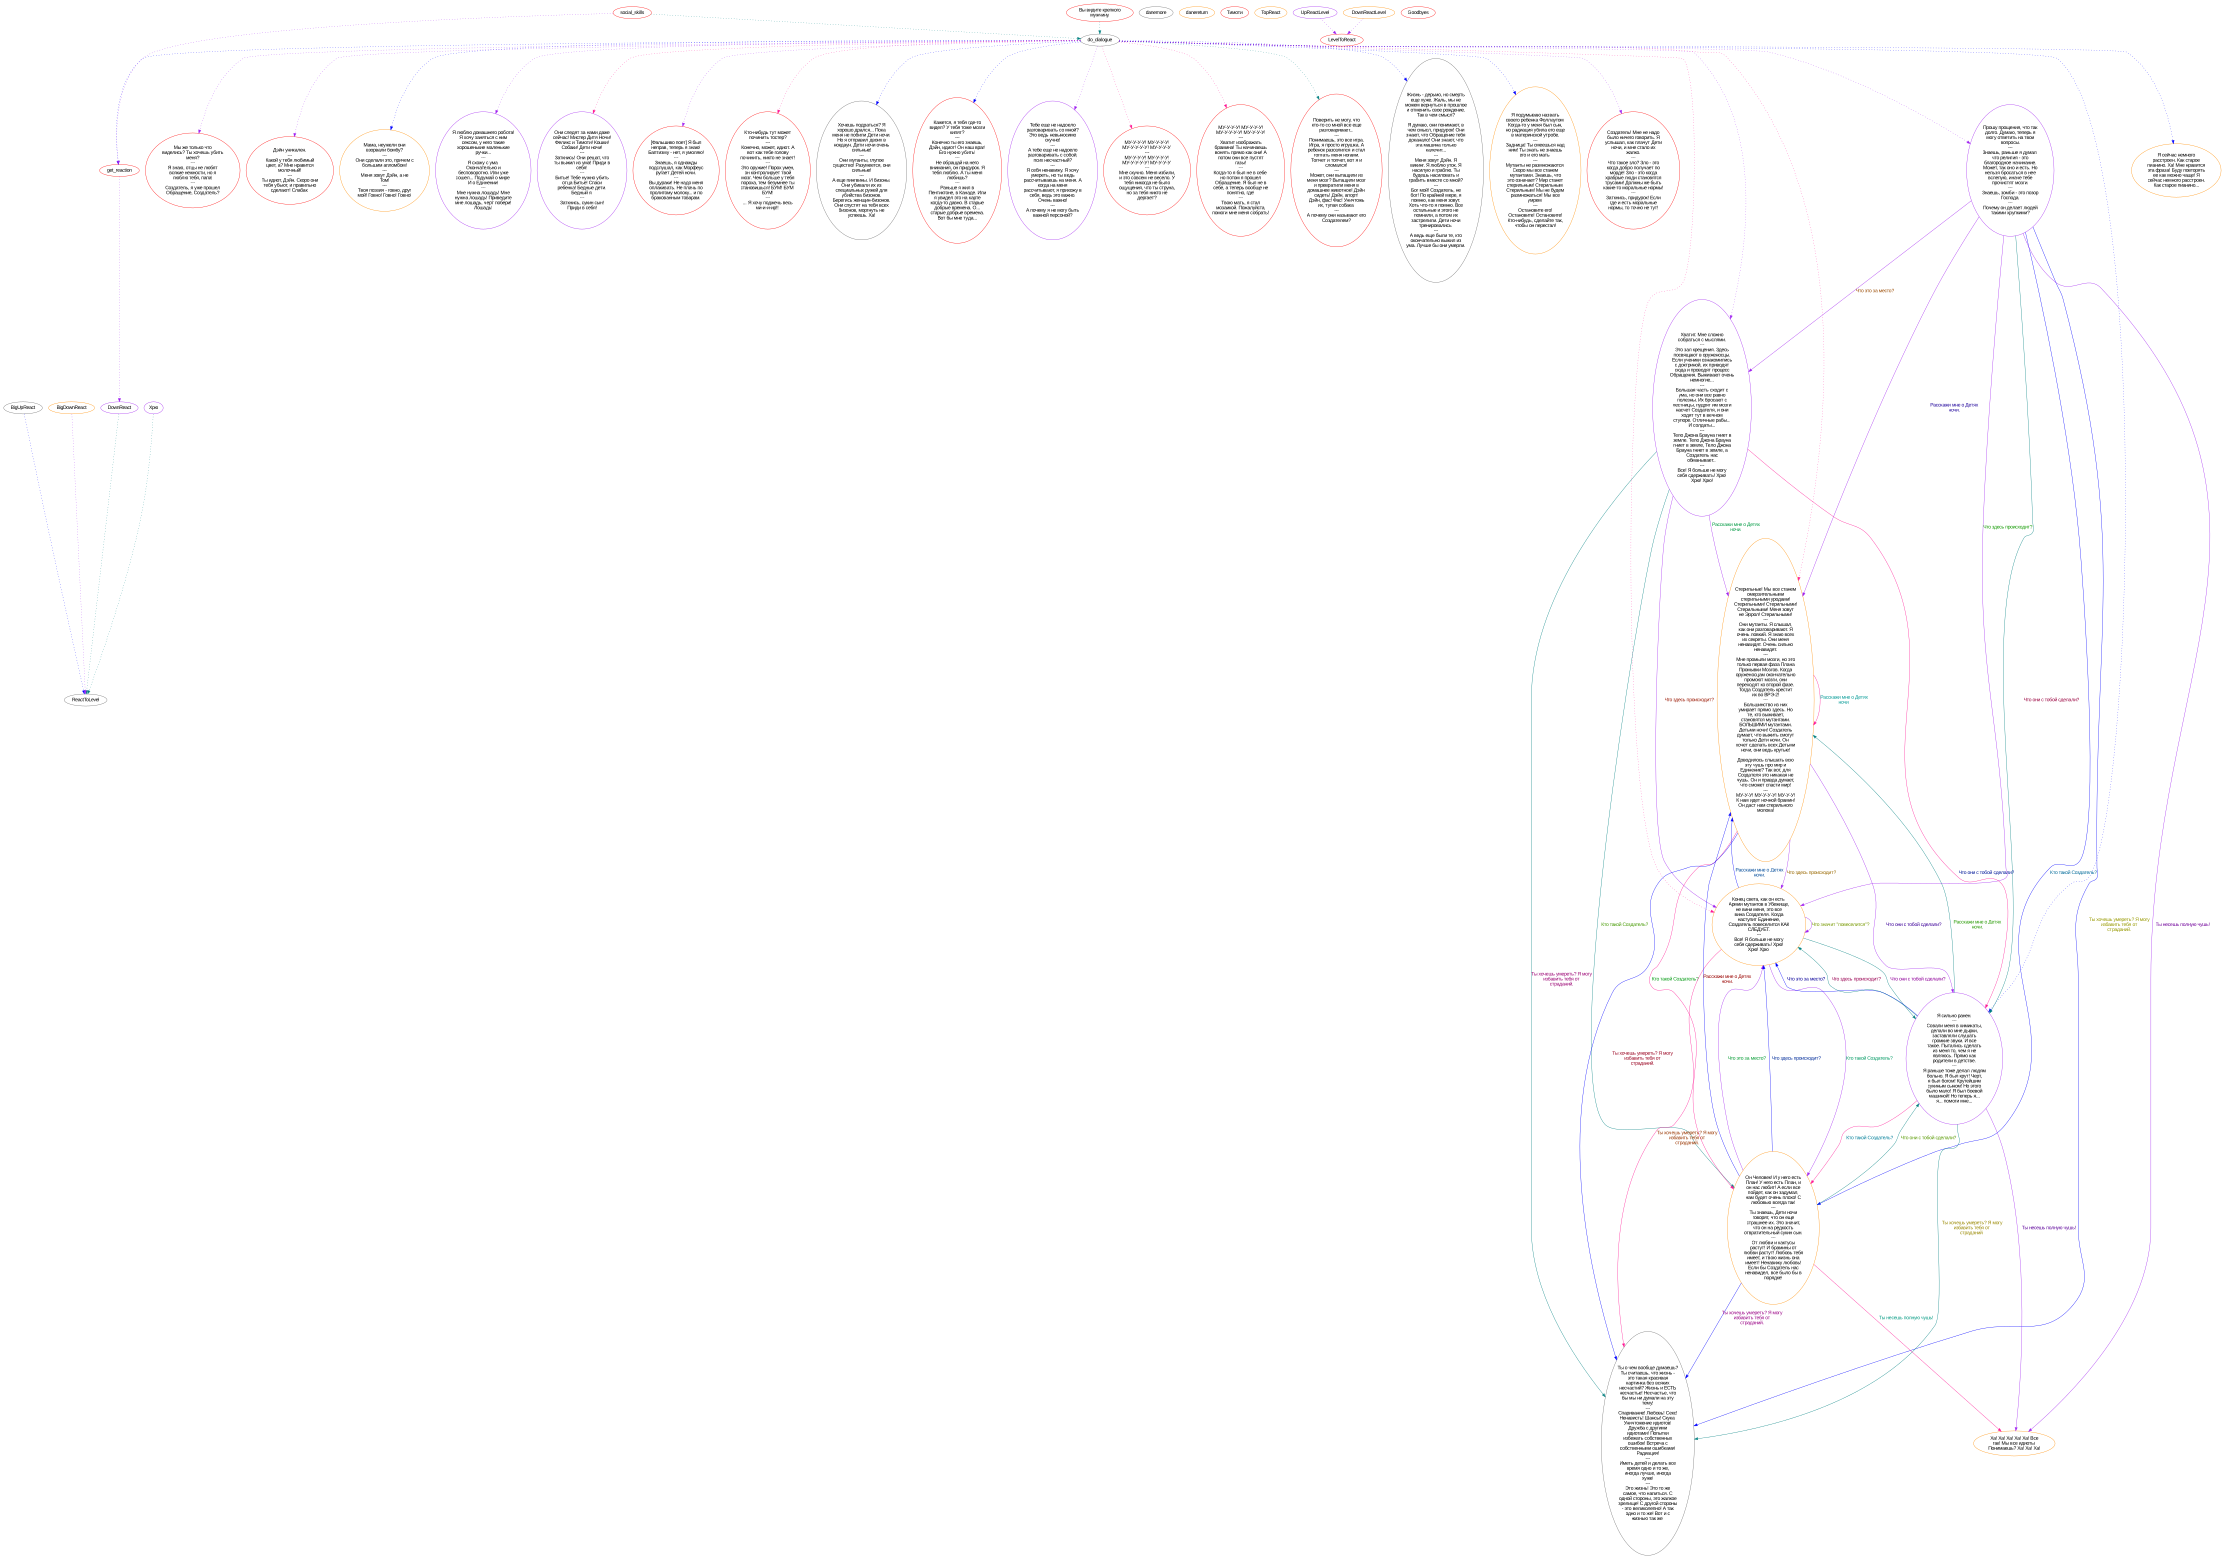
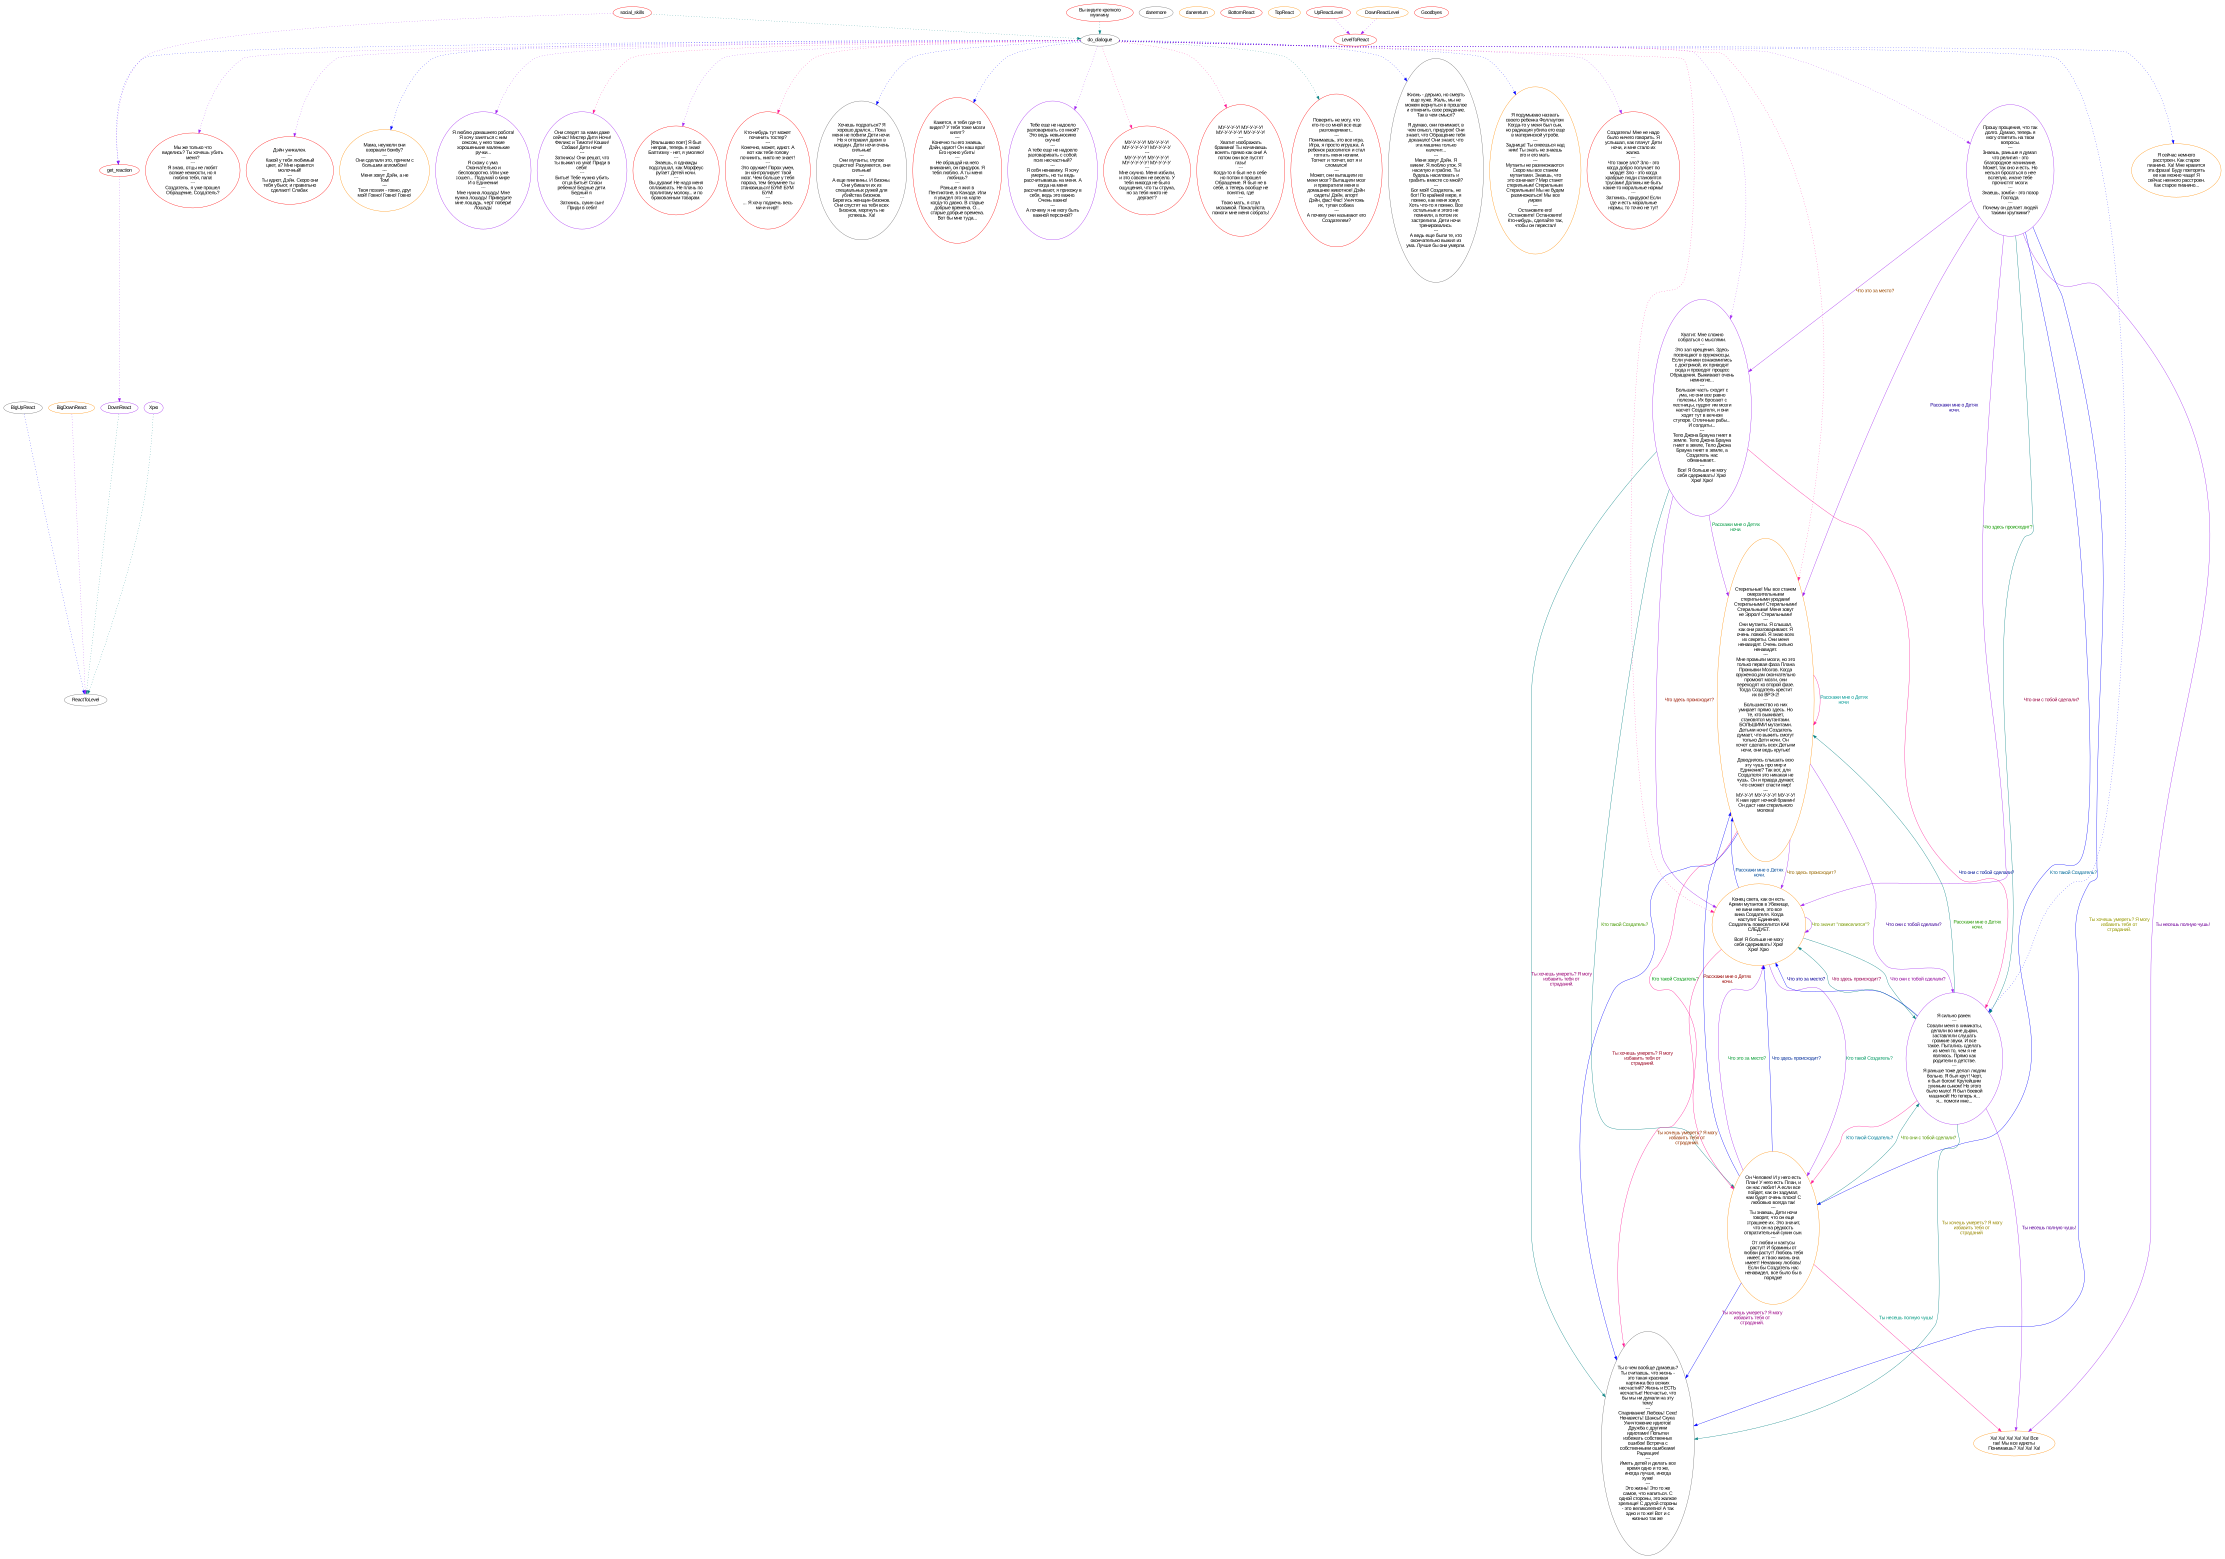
(1235, 13) -> (1241, 13)
(1315, 13) -> (1328, 13)
